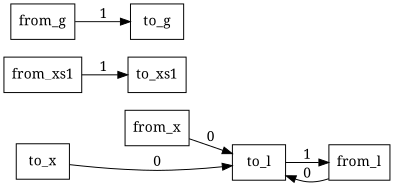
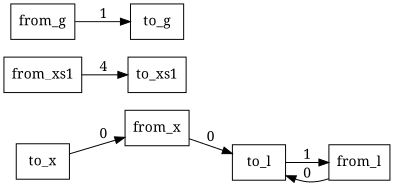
(103, 67) -> (103, 67)
(146, 170) -> (92, 147)
